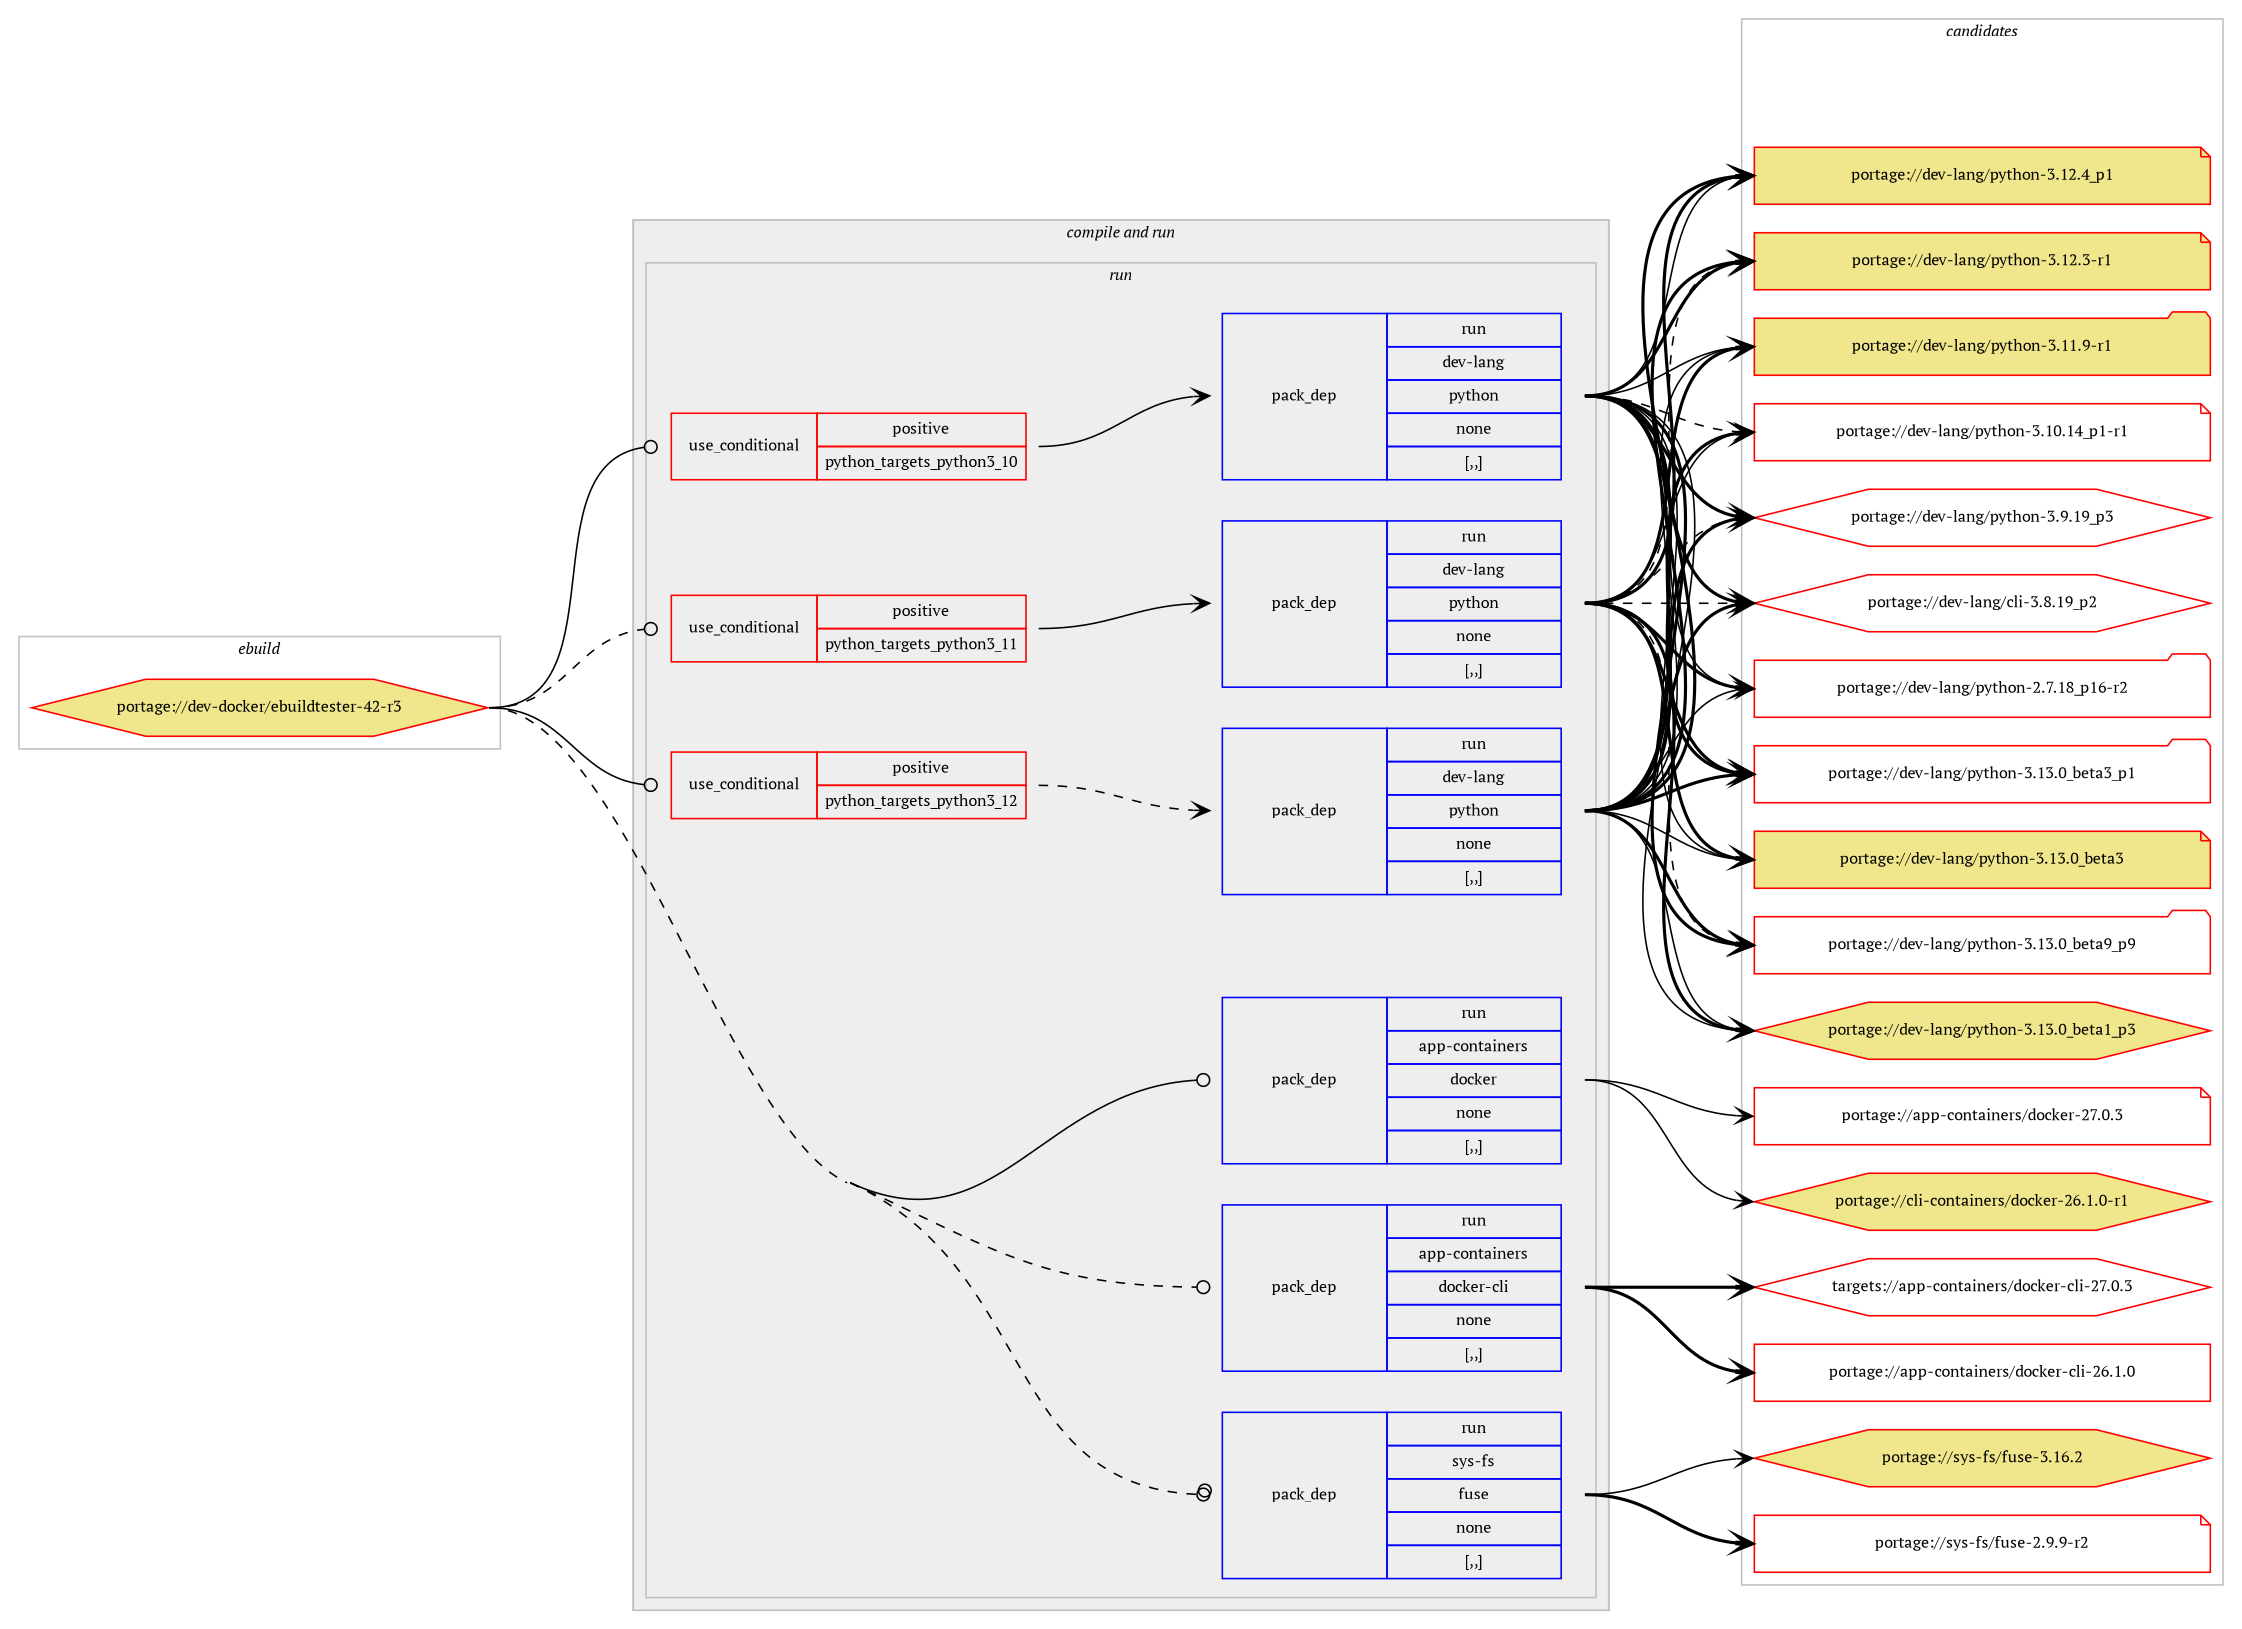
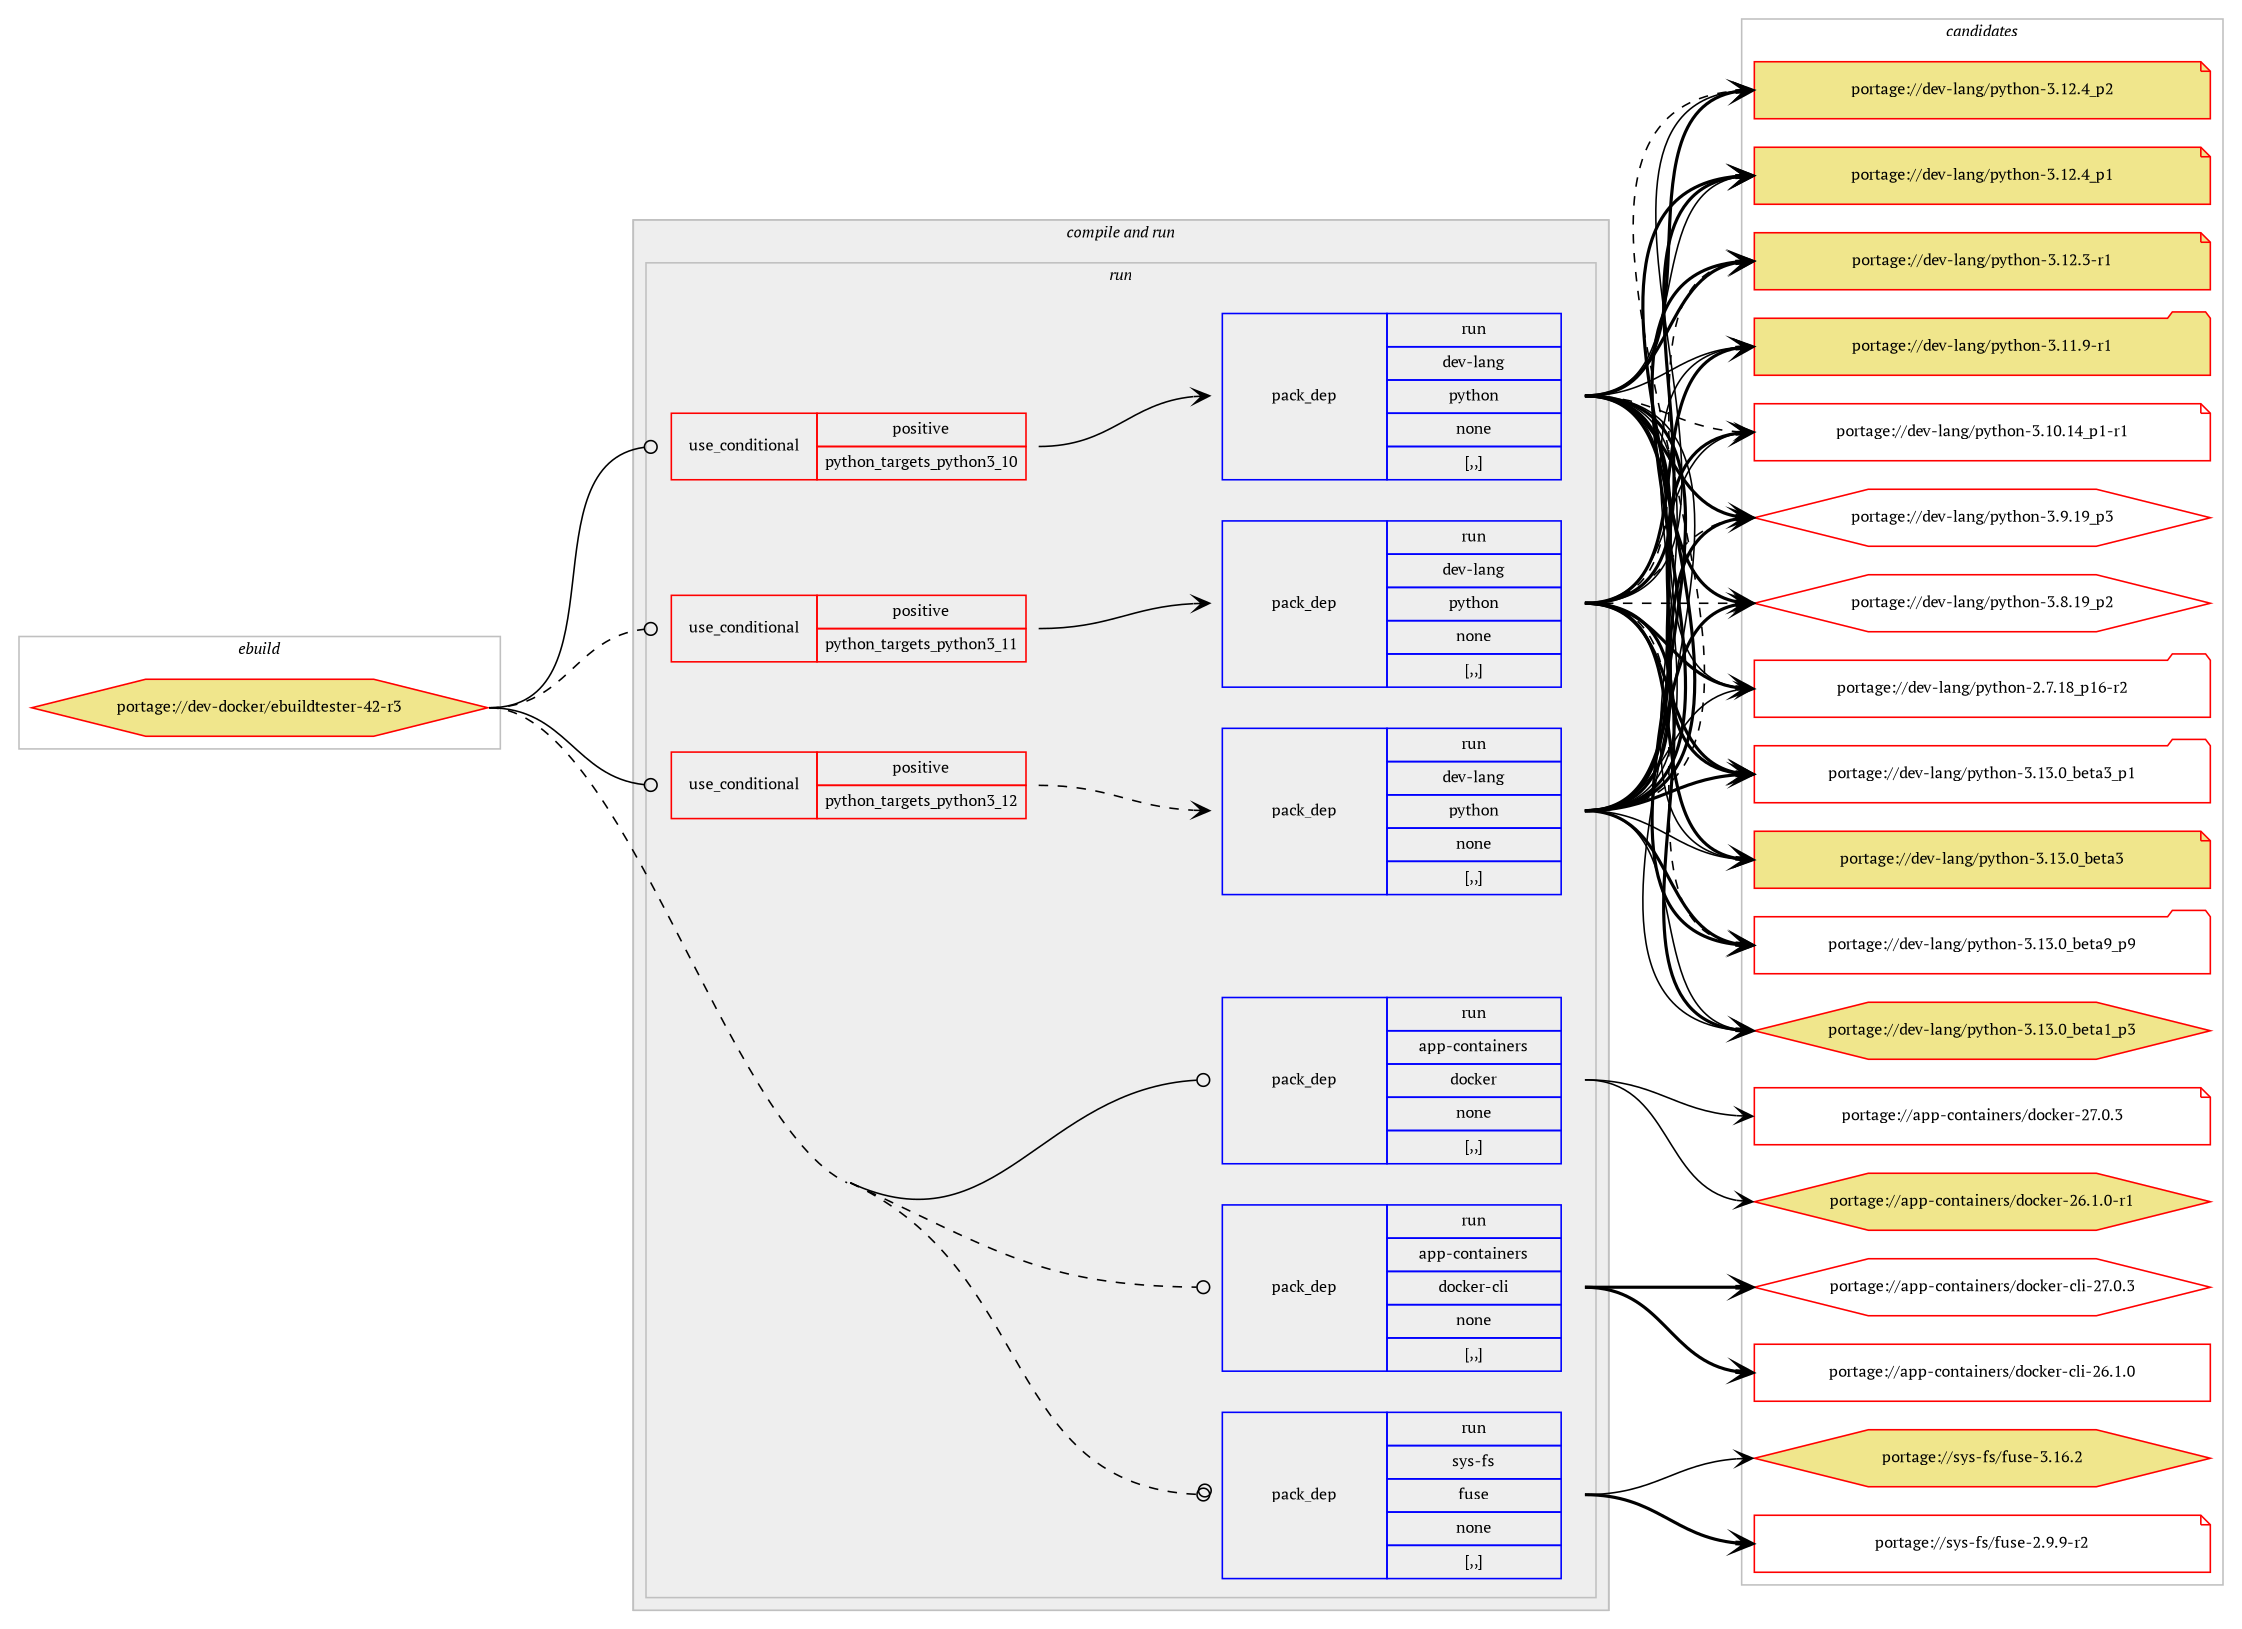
none -> (1982, 90)
(1982, 603) -> (1982, 603)
(1982, 1202) -> (1982, 1202)
(1982, 1287) -> (1982, 1287)
